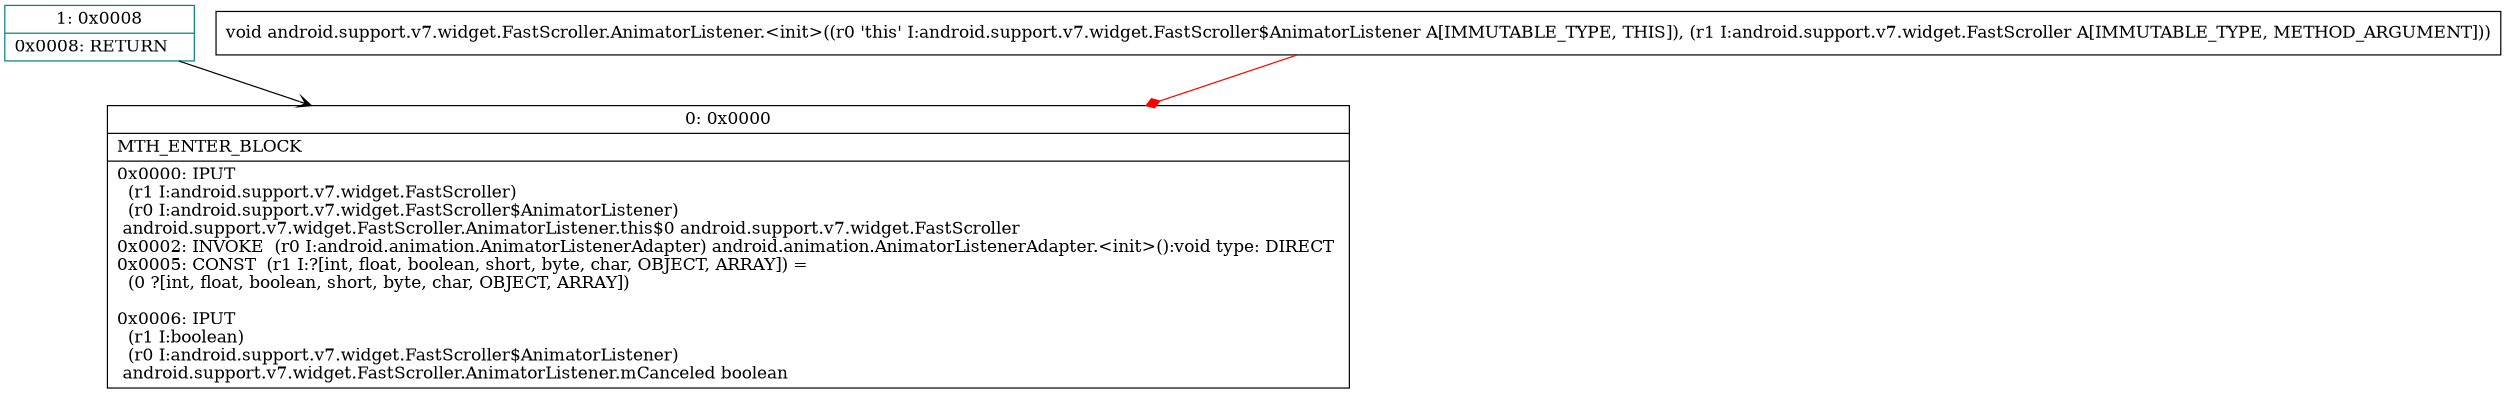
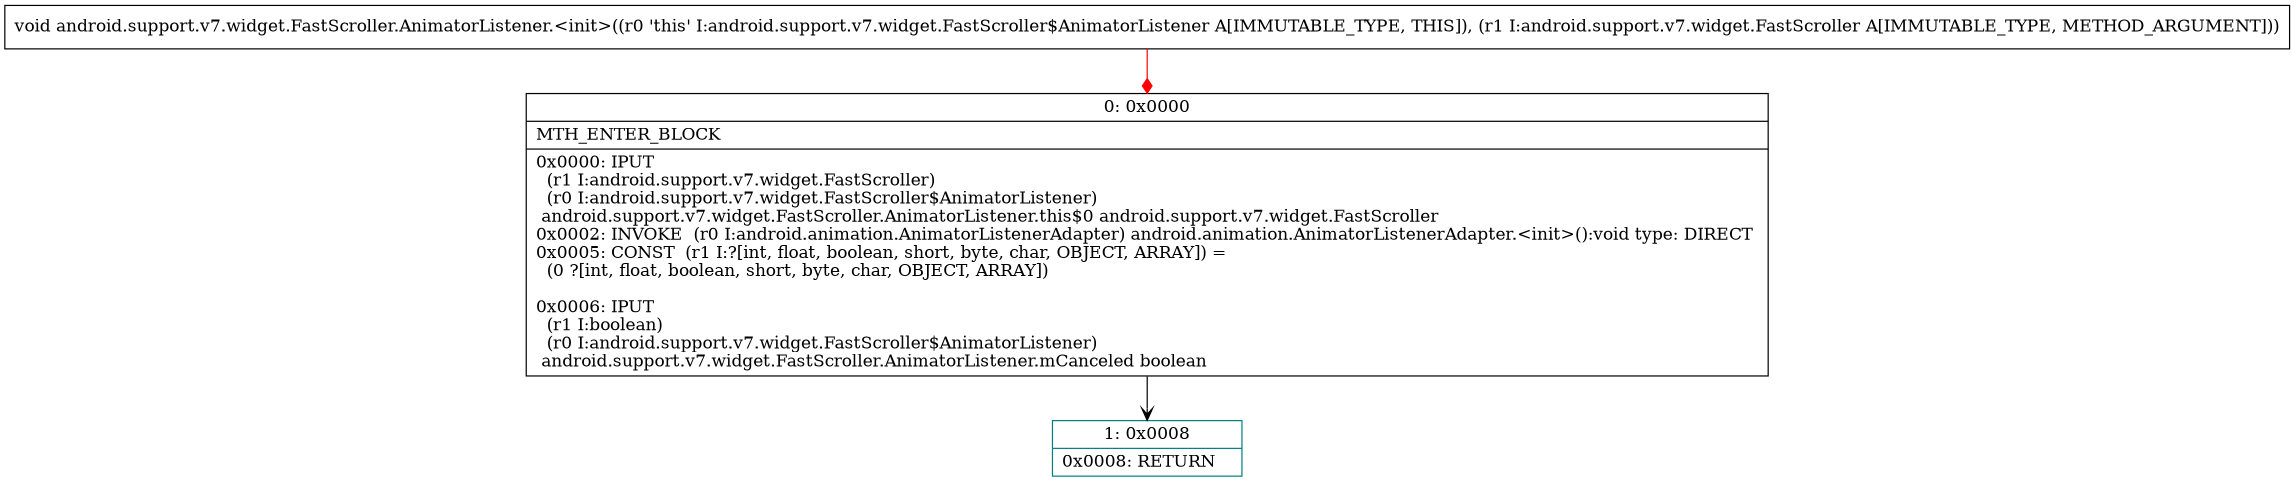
(239, 81) -> (1147, 392)
